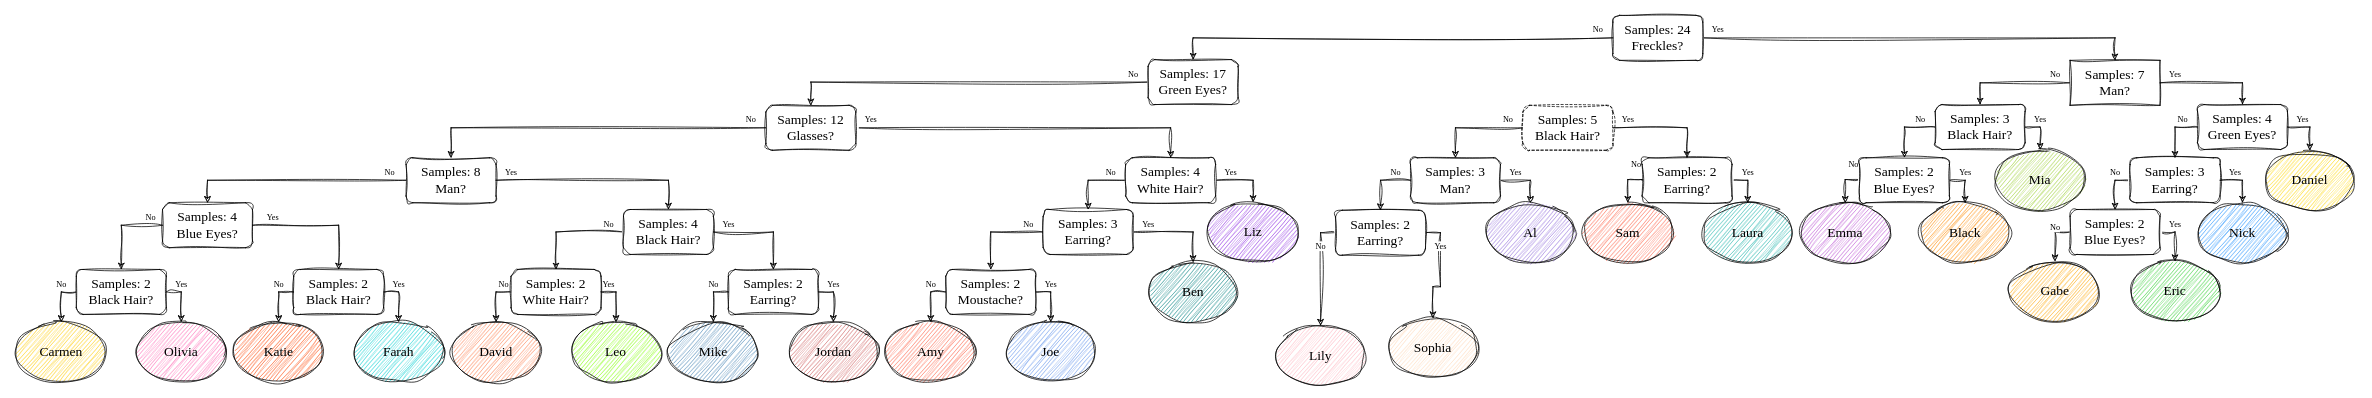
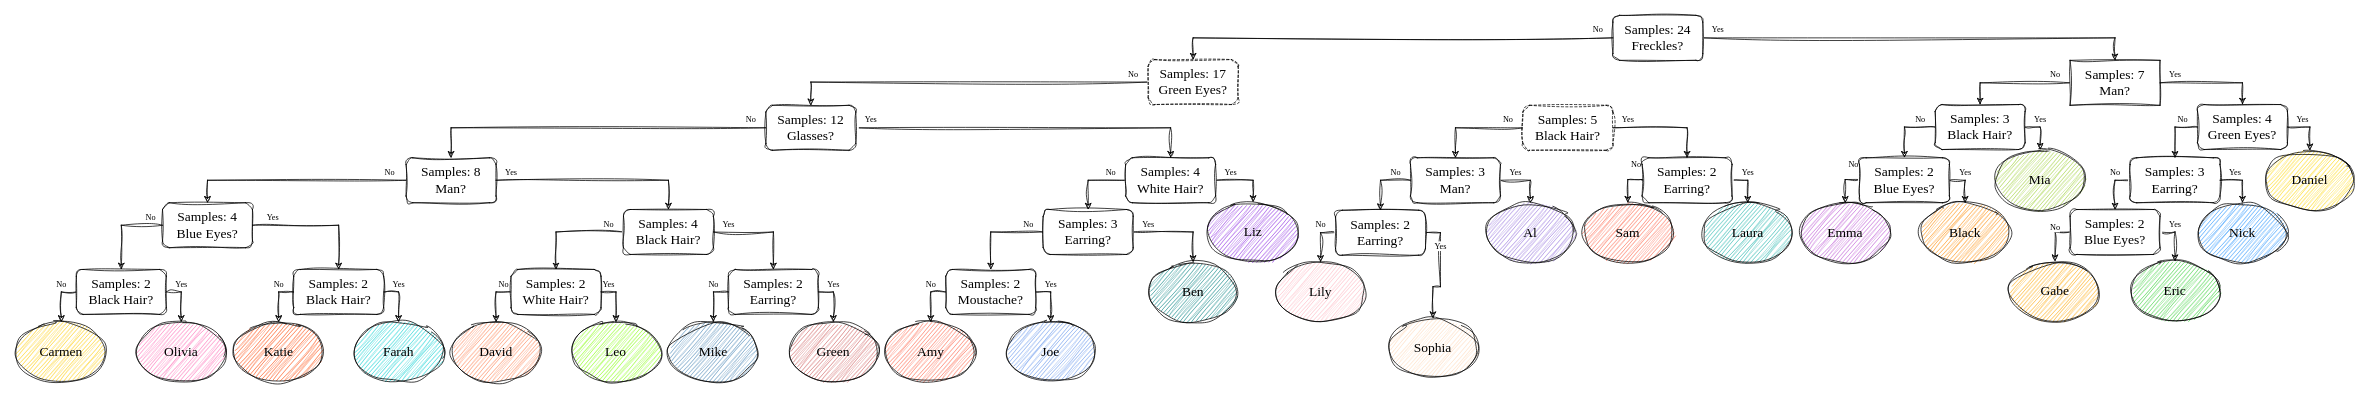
(1193, 82) -> (1193, 82)
(833, 352) -> (833, 352)
(1320, 356) -> (1320, 292)
